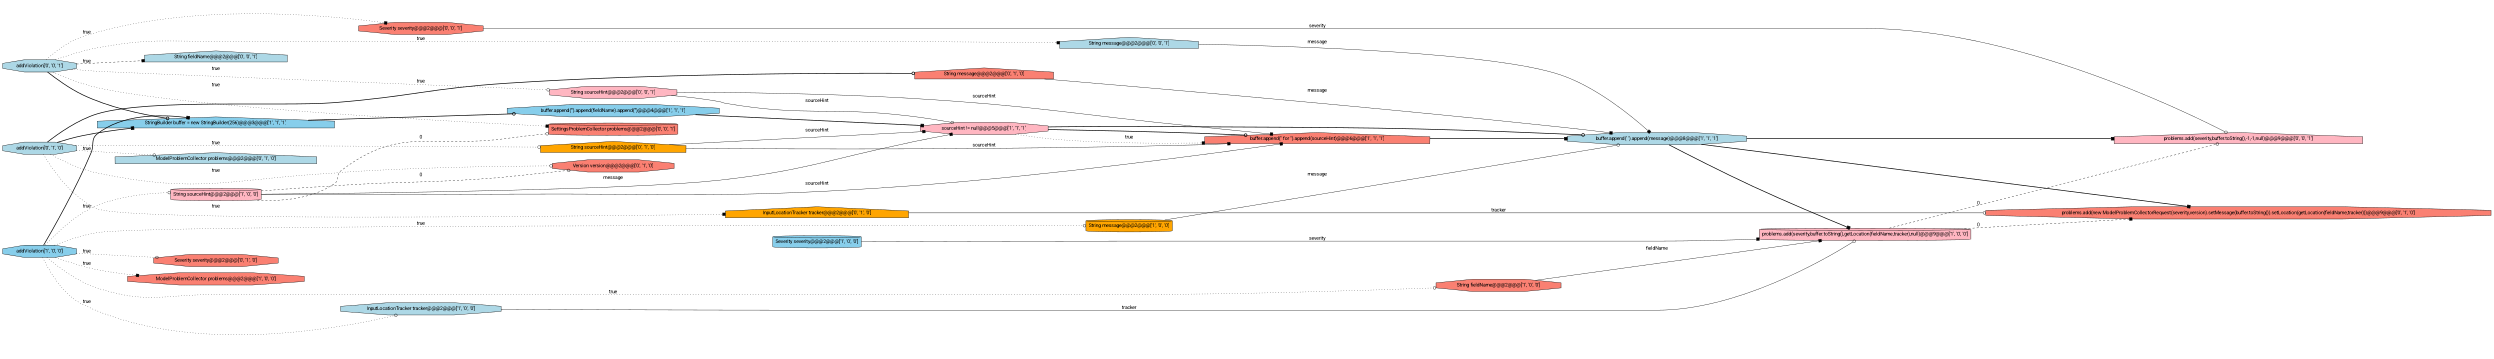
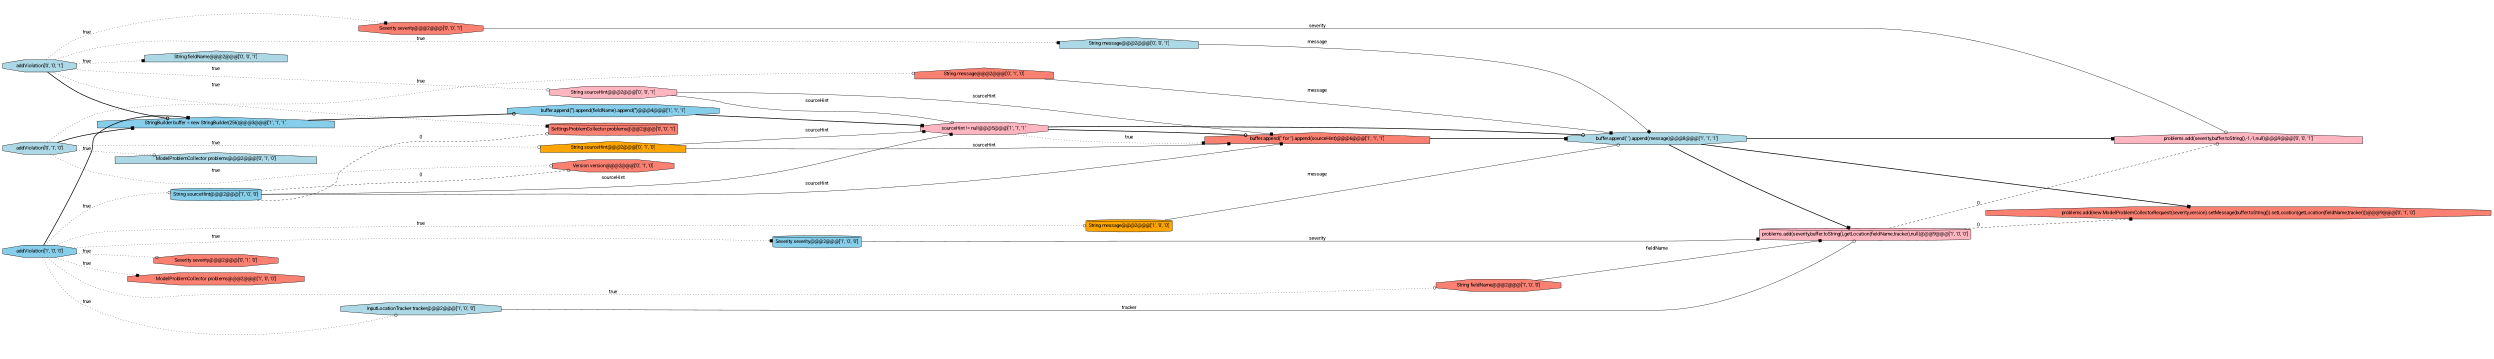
(109, 62) -> (109, 62)
(453, 88) -> (453, 88)
(613, 178) -> (613, 178)
(216, 195) -> (216, 195)
(817, 213) -> none
none -> (420, 238)
